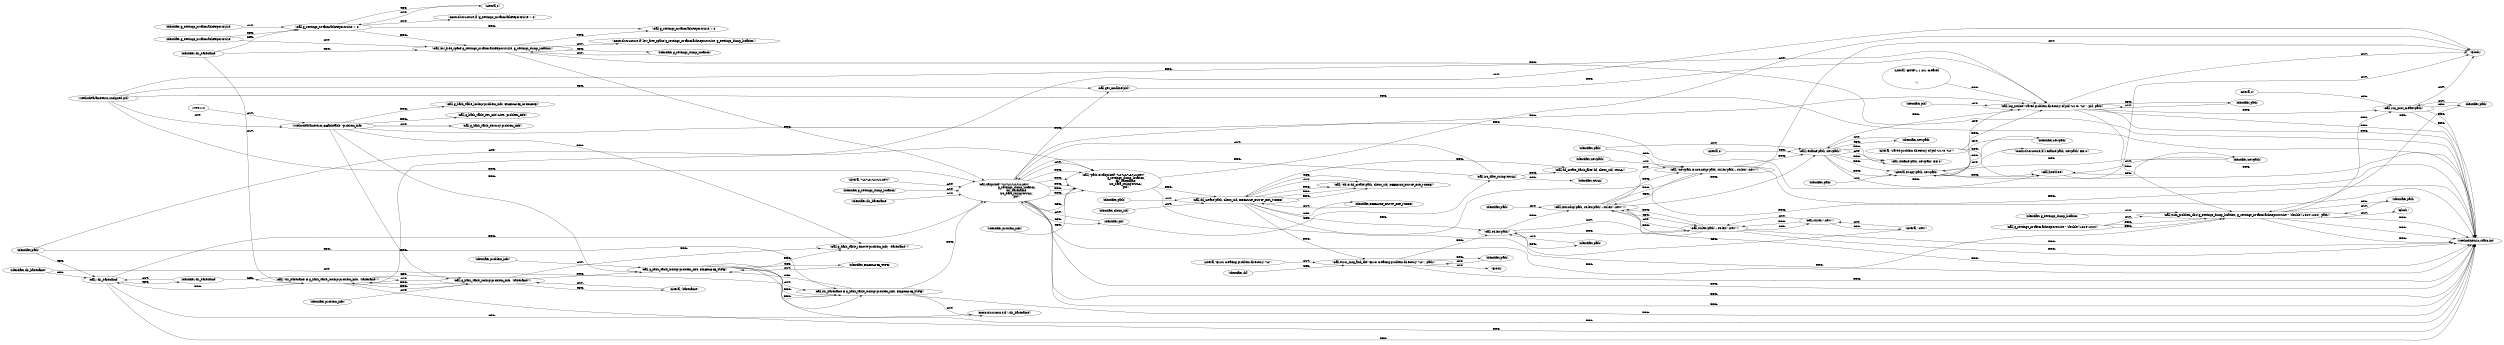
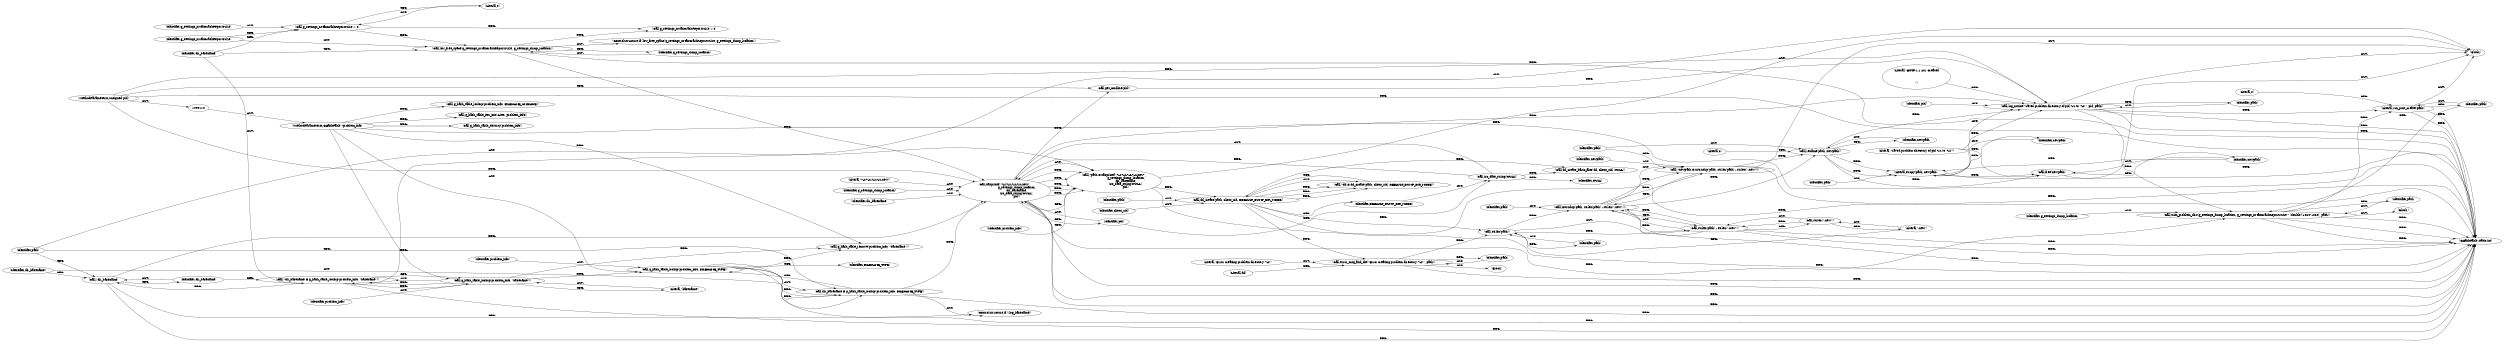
(493, 17) -> none
(2403, 109) -> (2403, 109)
(194, 123) -> (157, 104)
(404, 124) -> (404, 124)
(2052, 152) -> none
(1916, 162) -> none
(2052, 173) -> (2052, 173)
(493, 177) -> (493, 177)
(1310, 208) -> (1444, 192)
(2052, 227) -> none
(2476, 241) -> (2476, 241)
(791, 270) -> none
(1238, 273) -> (1238, 273)
(1005, 313) -> (1005, 313)
